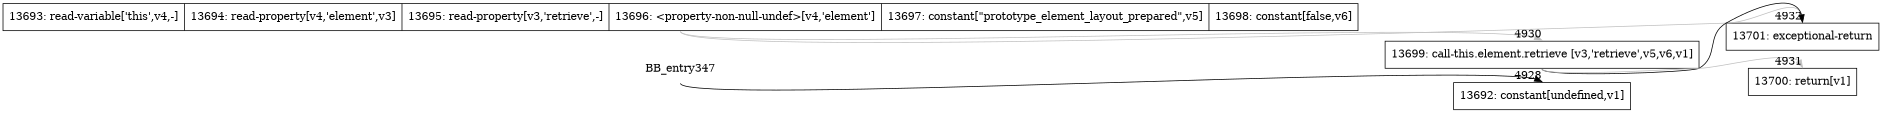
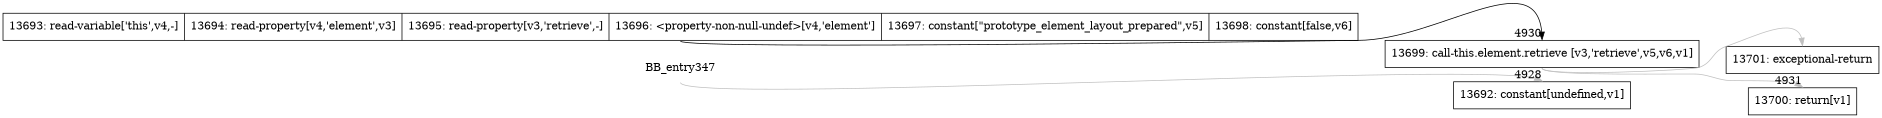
(1525, 29) -> none
(1108, 36) -> (1122, 43)
(1708, 59) -> (1679, 69)
(1108, 83) -> (1108, 82)
